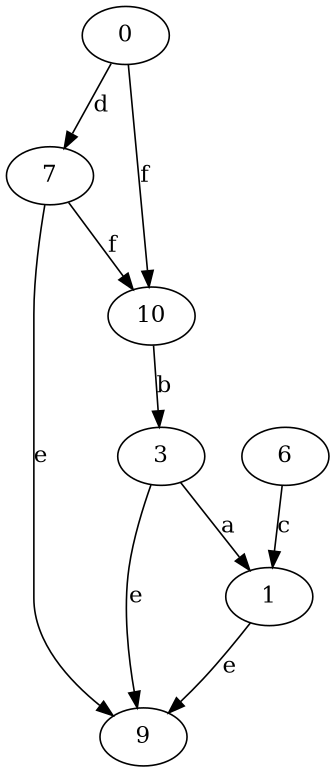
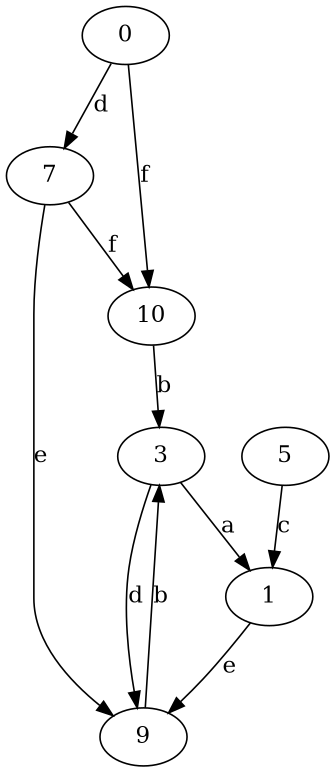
(285, 456) -> (285, 456)
(136, 597) -> (136, 597)
none -> (152, 605)
